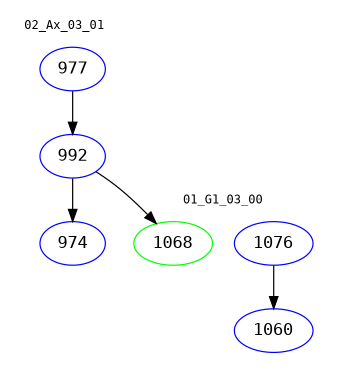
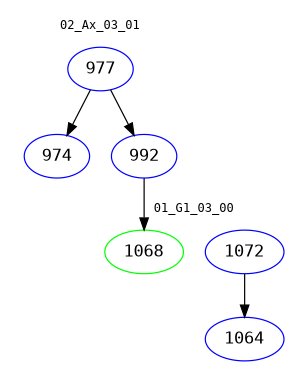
(73, 194) -> (82, 107)
(274, 243) -> (245, 252)
(274, 331) -> (245, 339)
